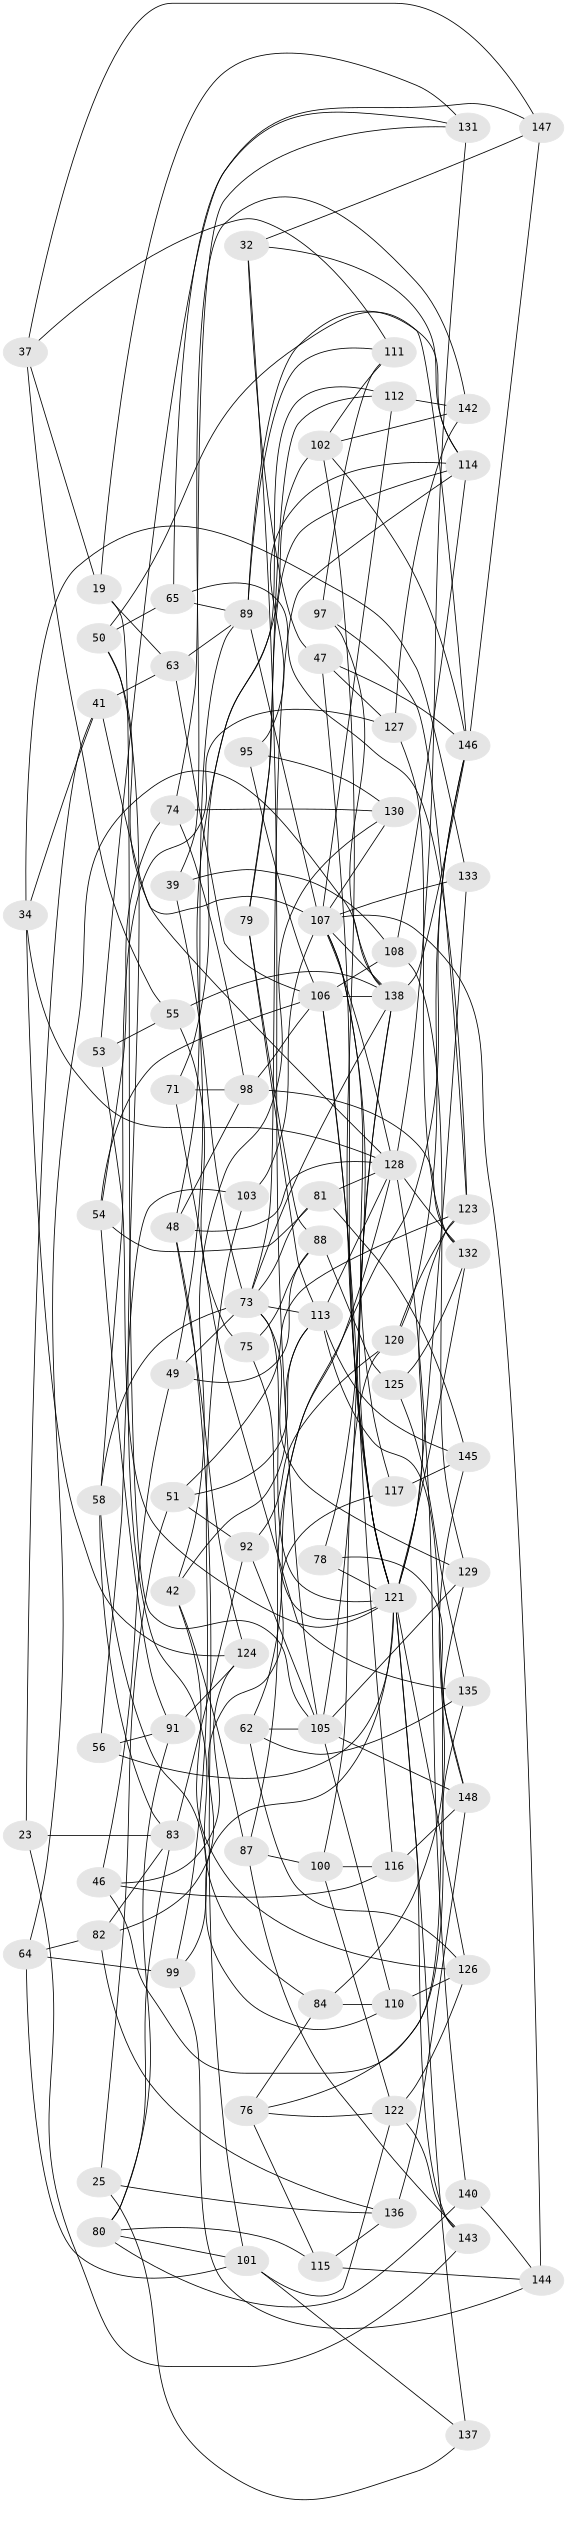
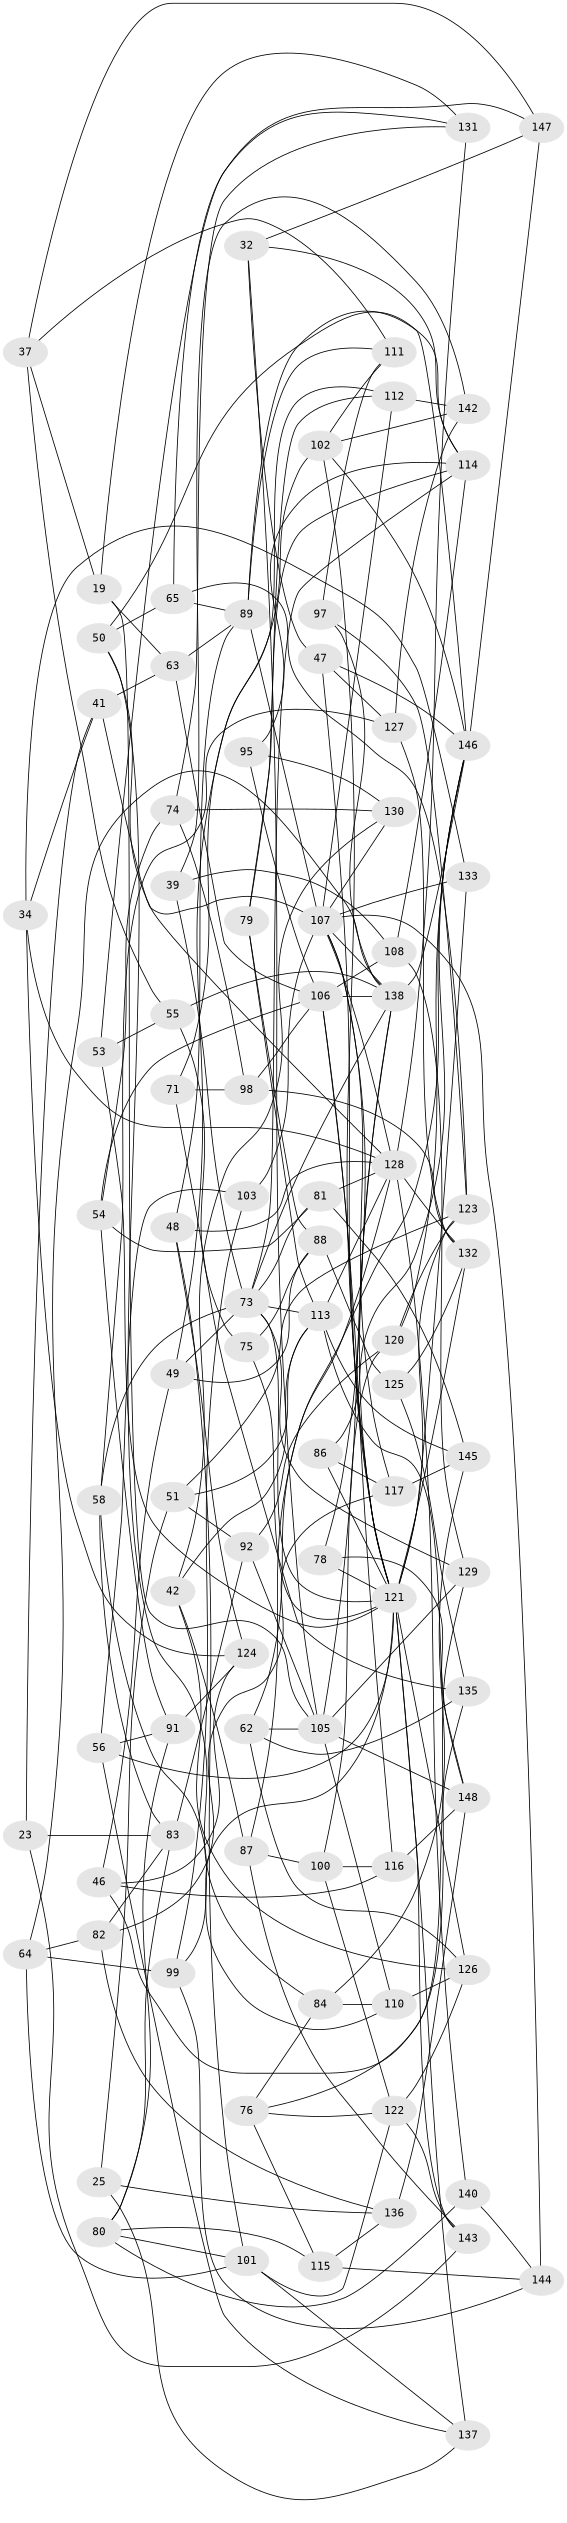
(218, 1142) -> none
none -> (320, 1454)
none -> (185, 2165)
